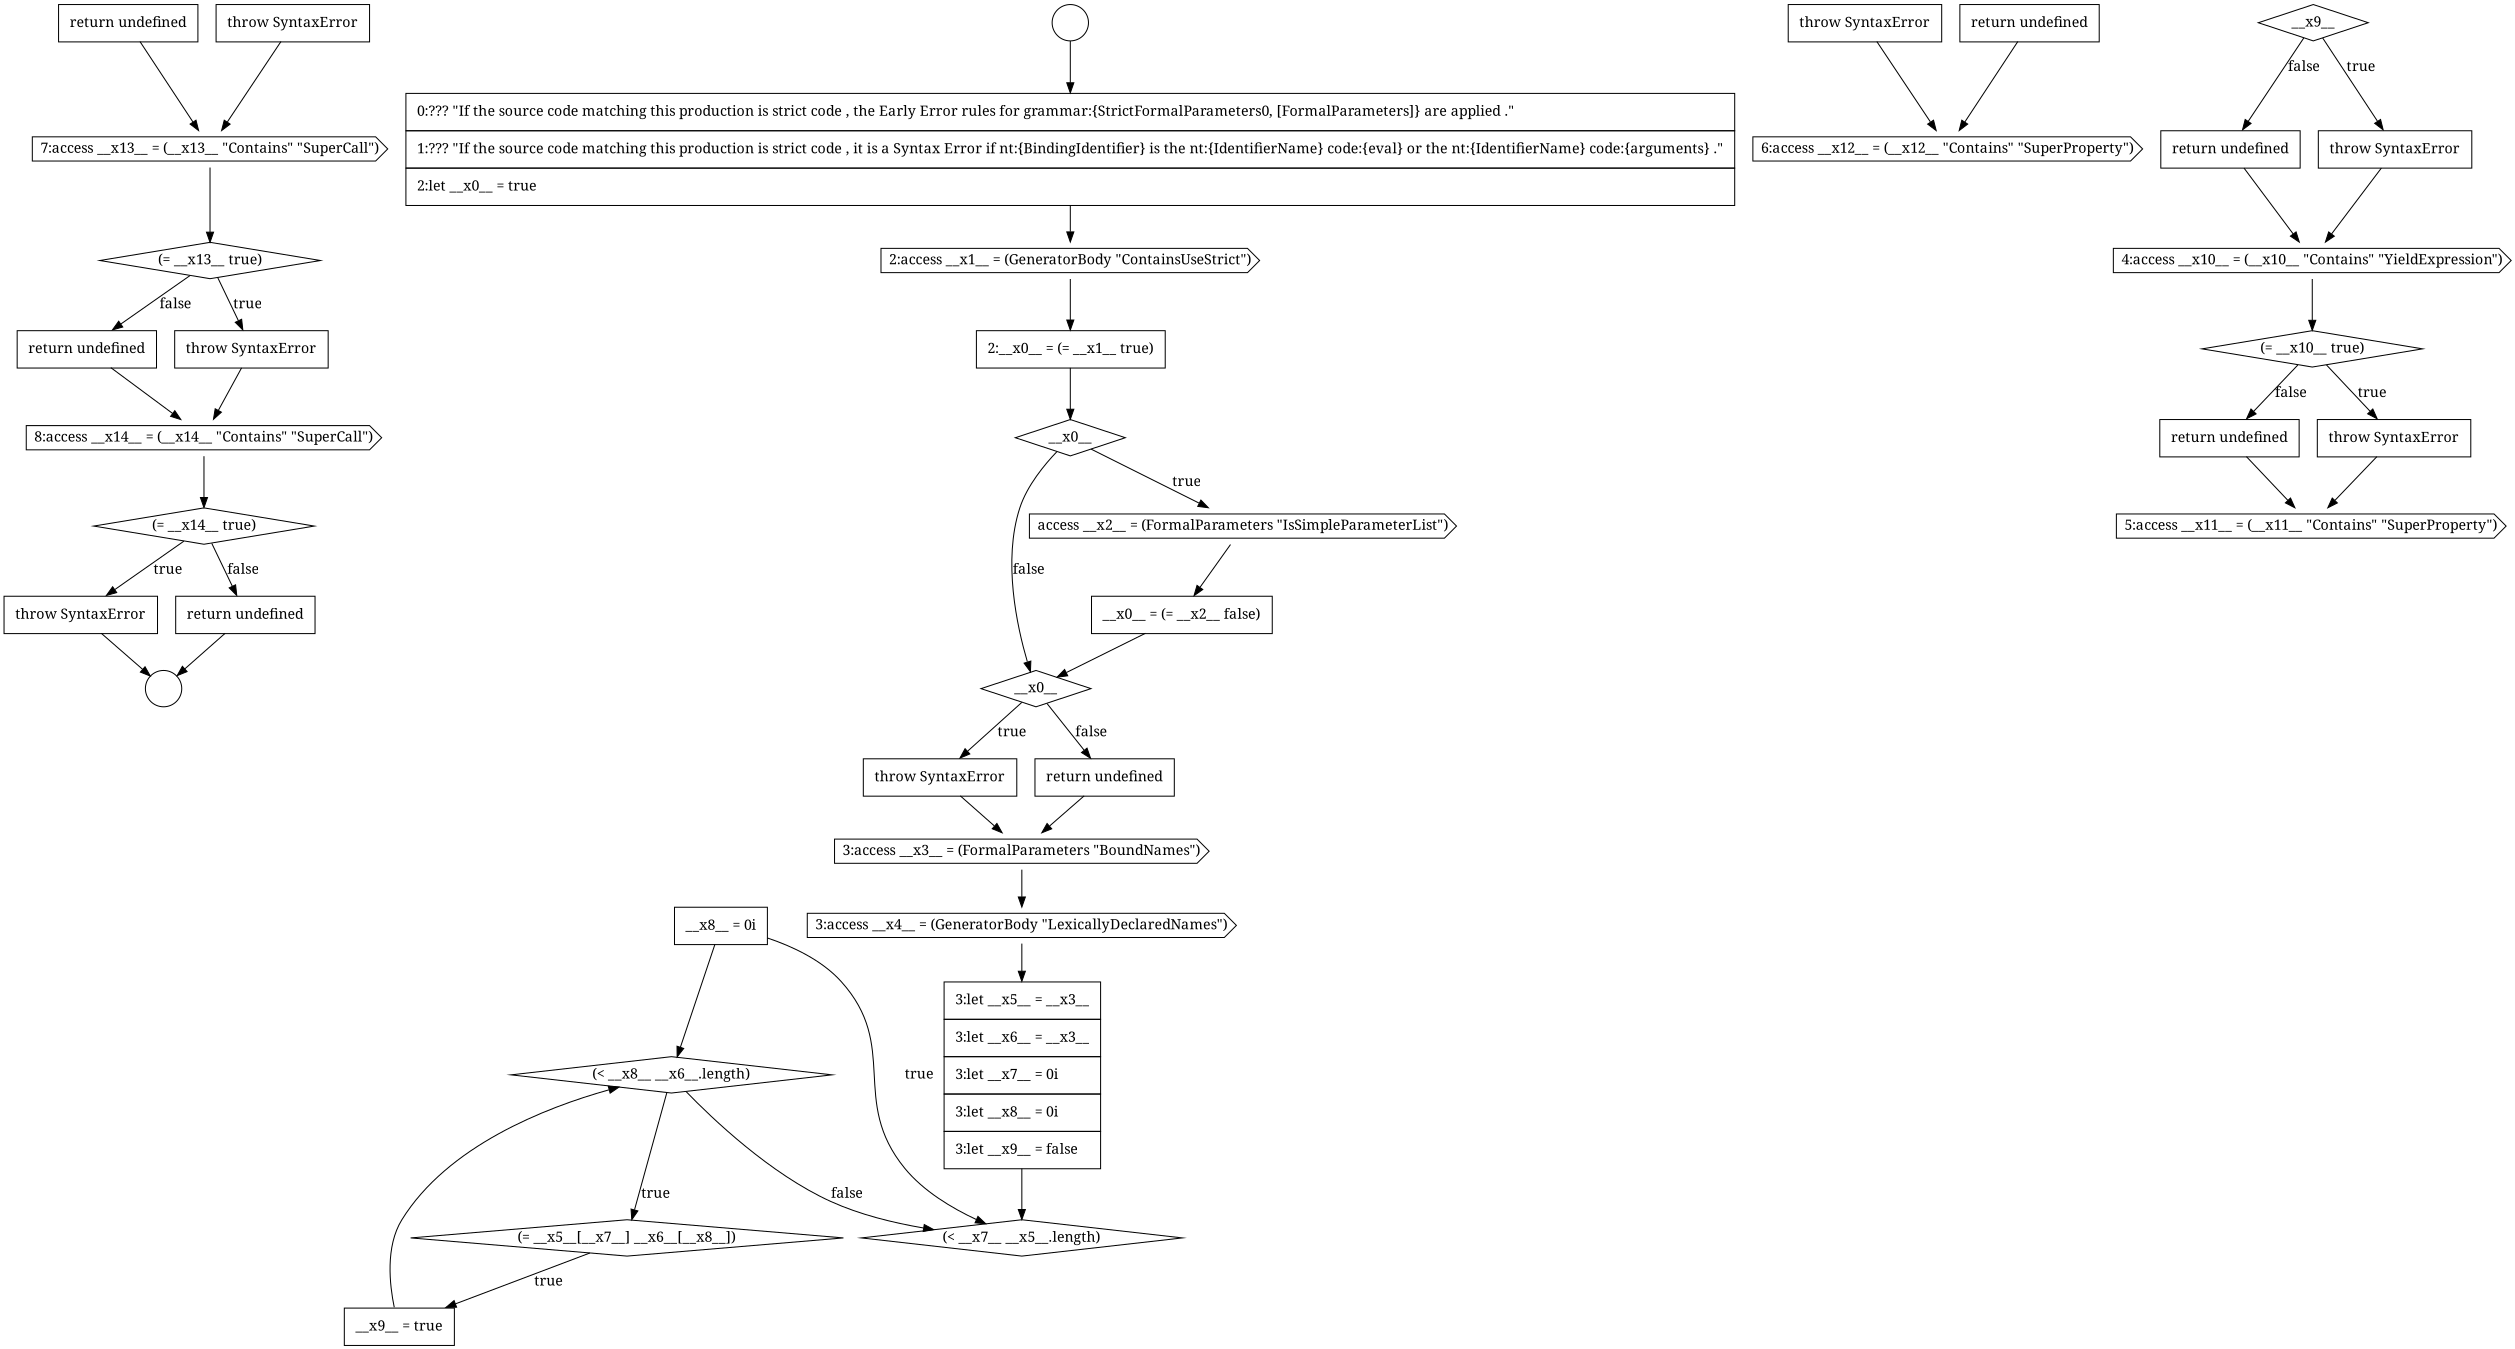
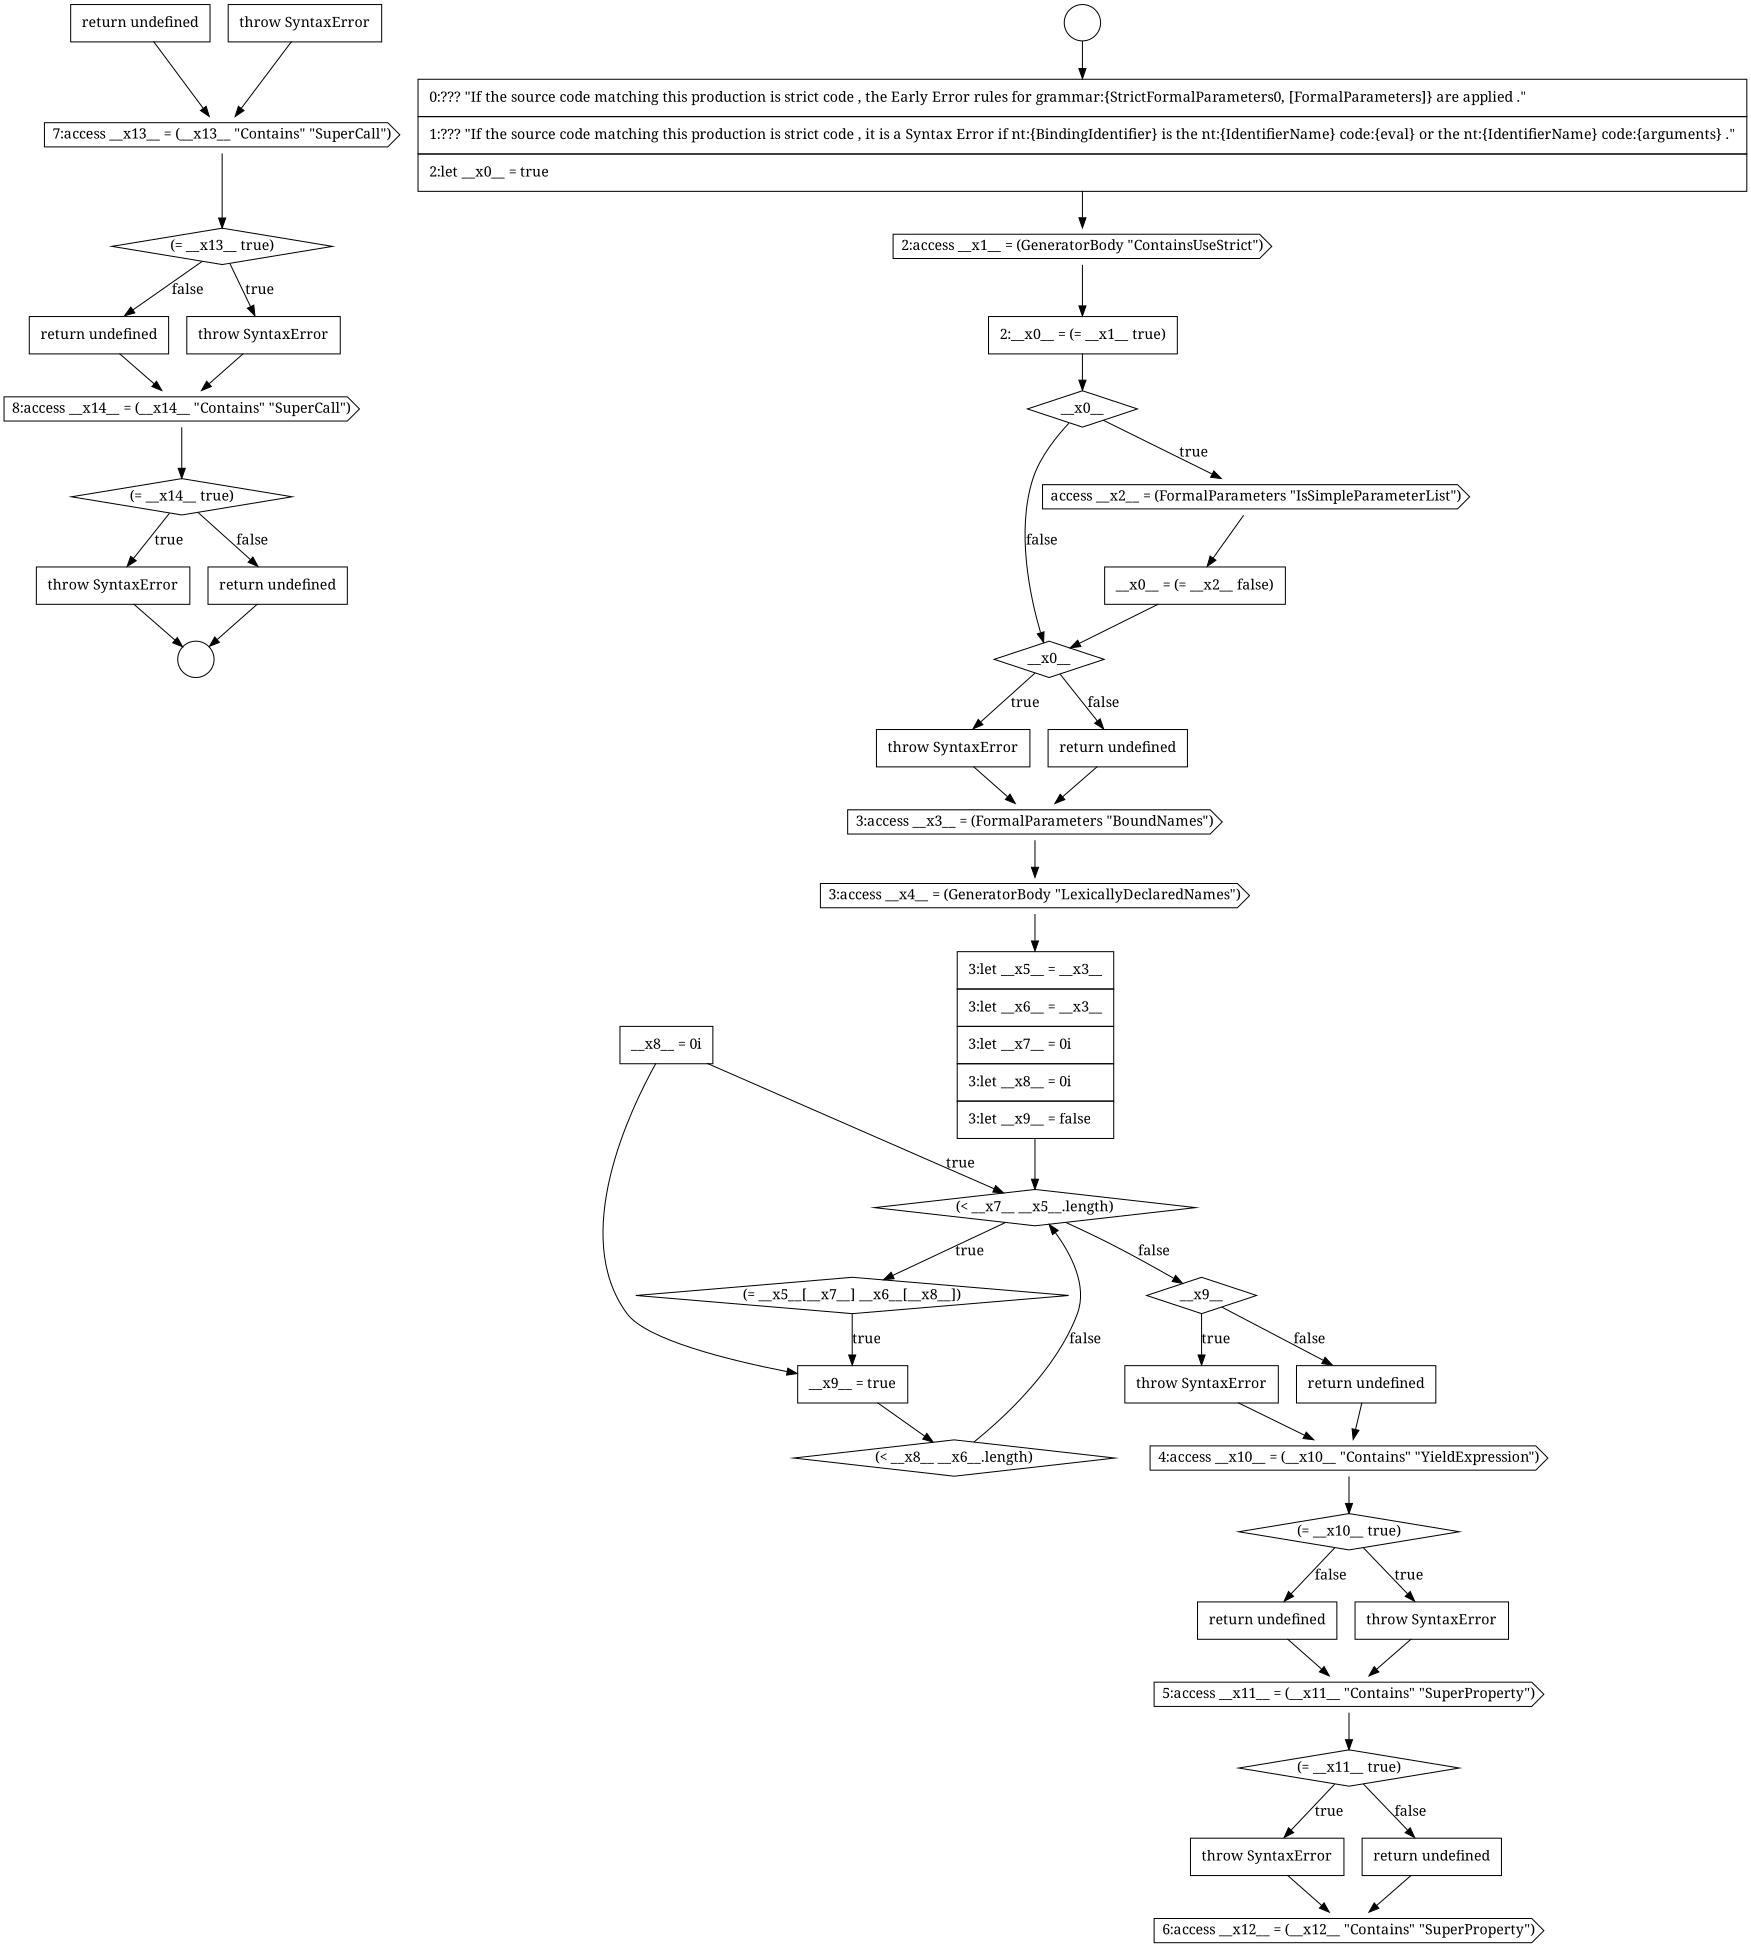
(698, 996) -> (608, 1272)
(651, 1151) -> (949, 1249)
none -> (1120, 1249)
none -> (1349, 1768)
